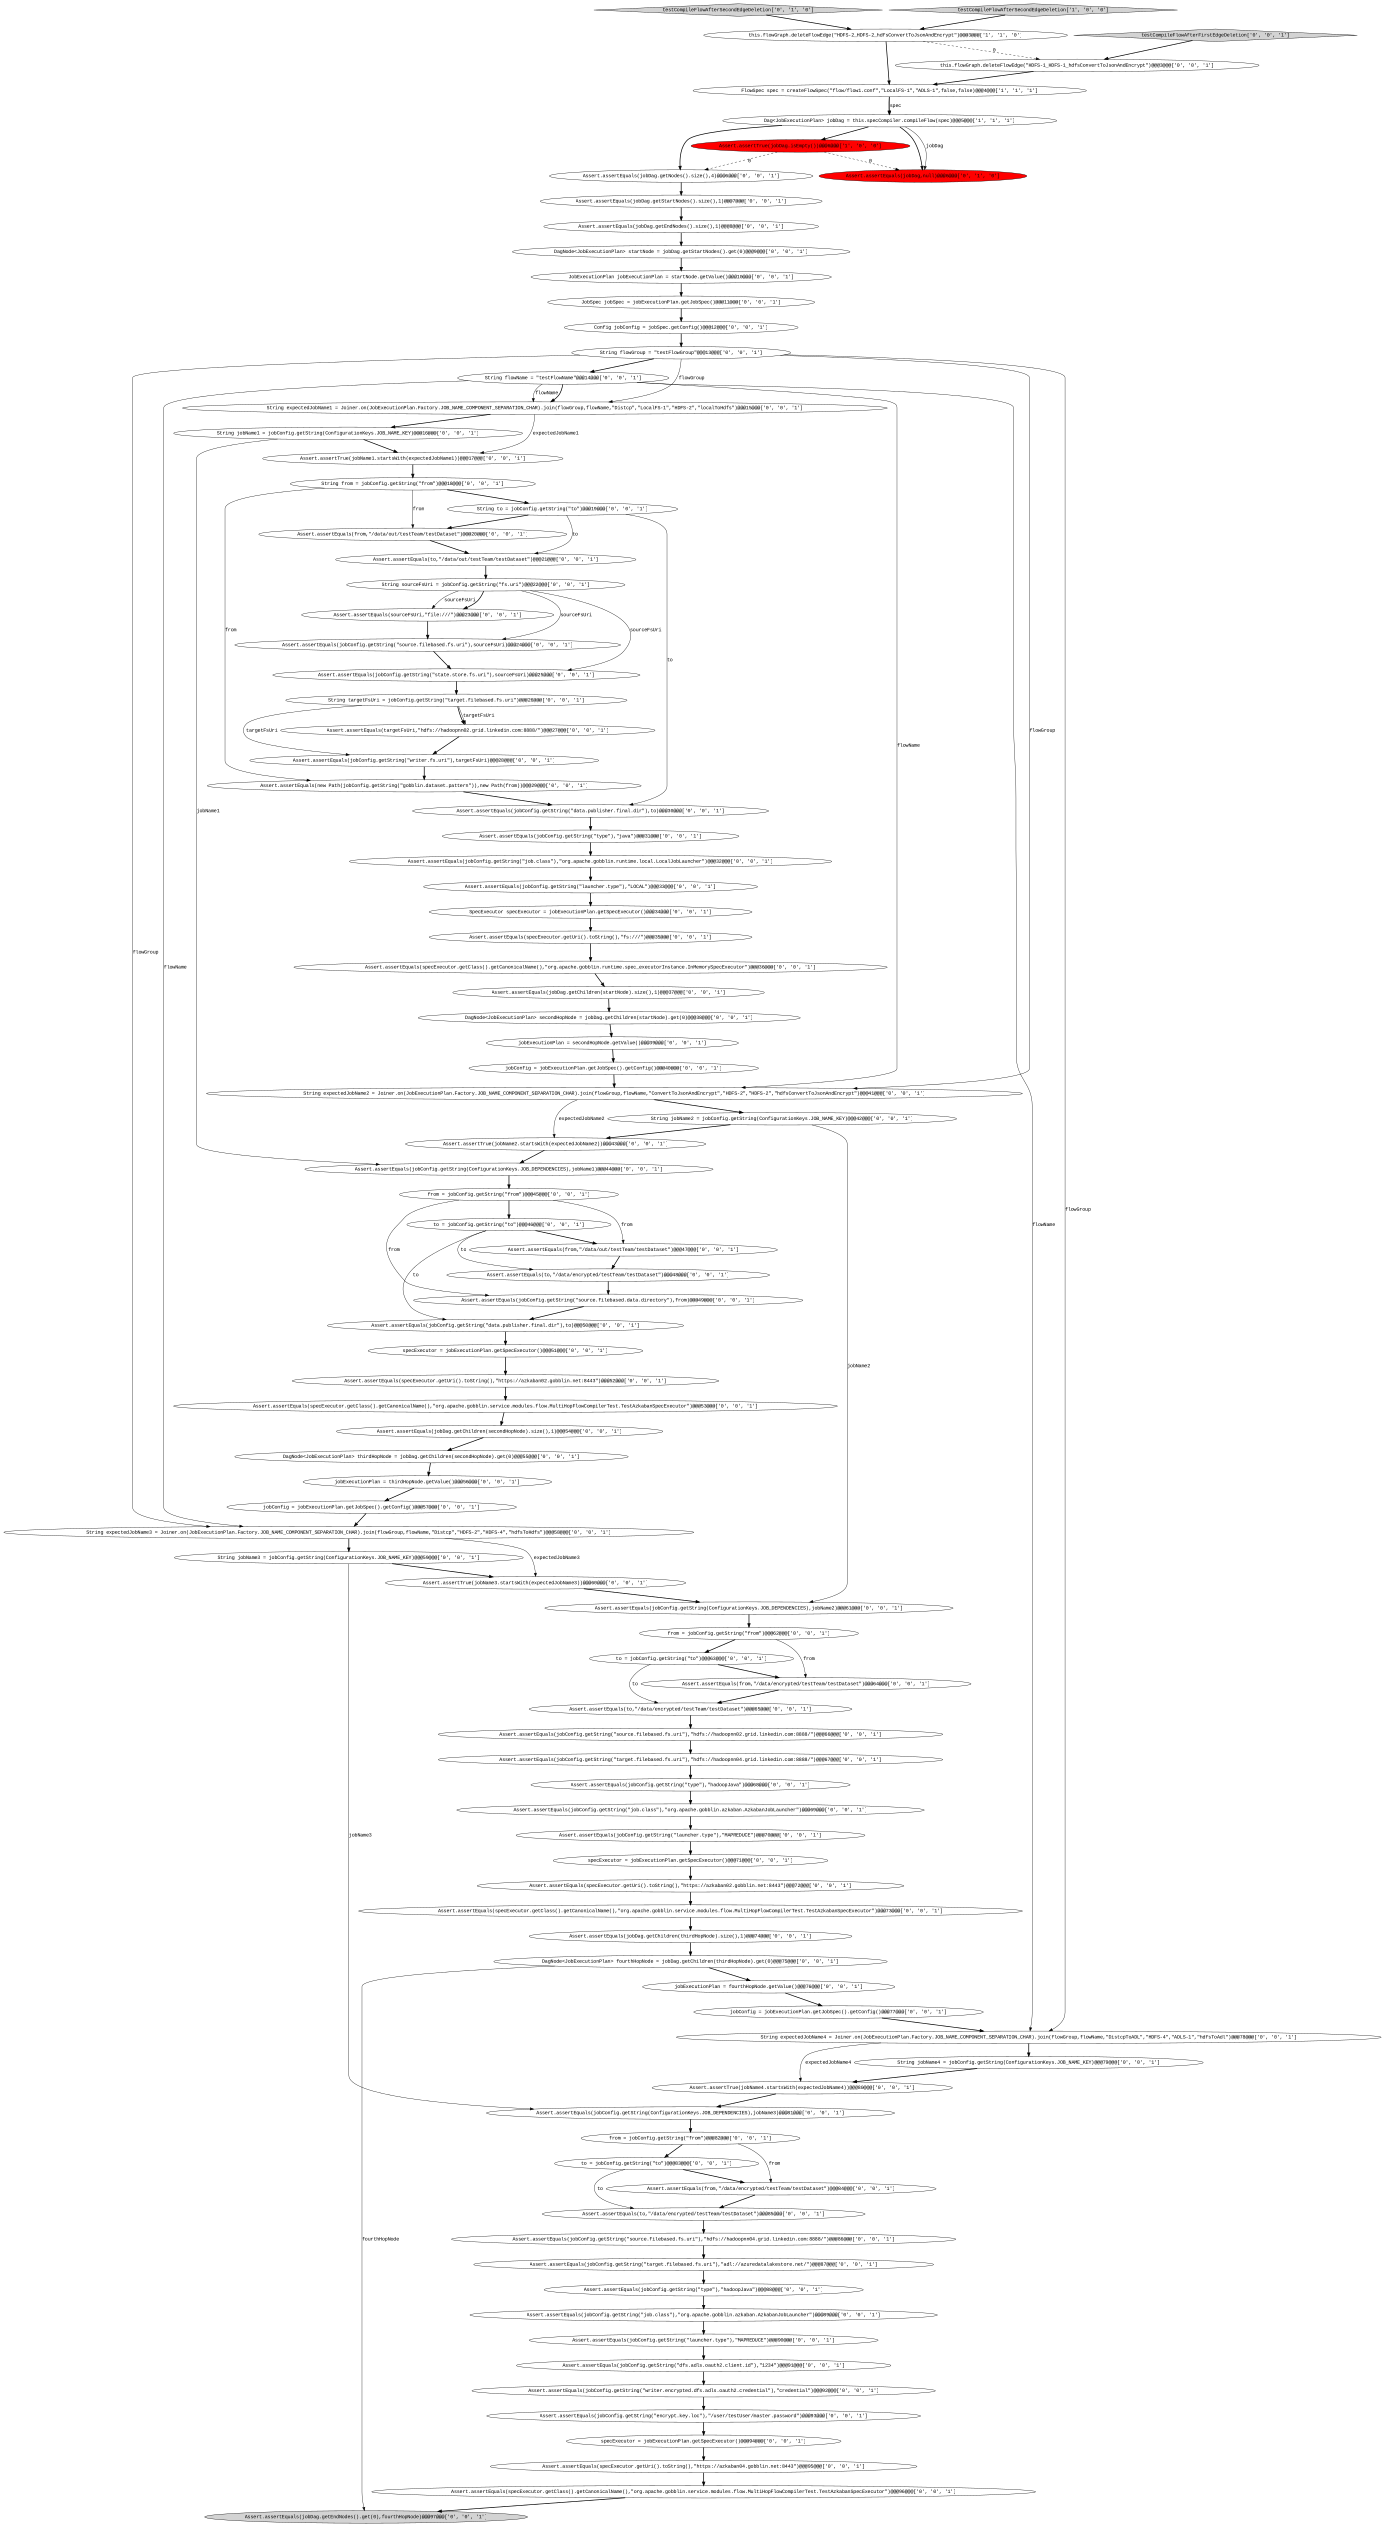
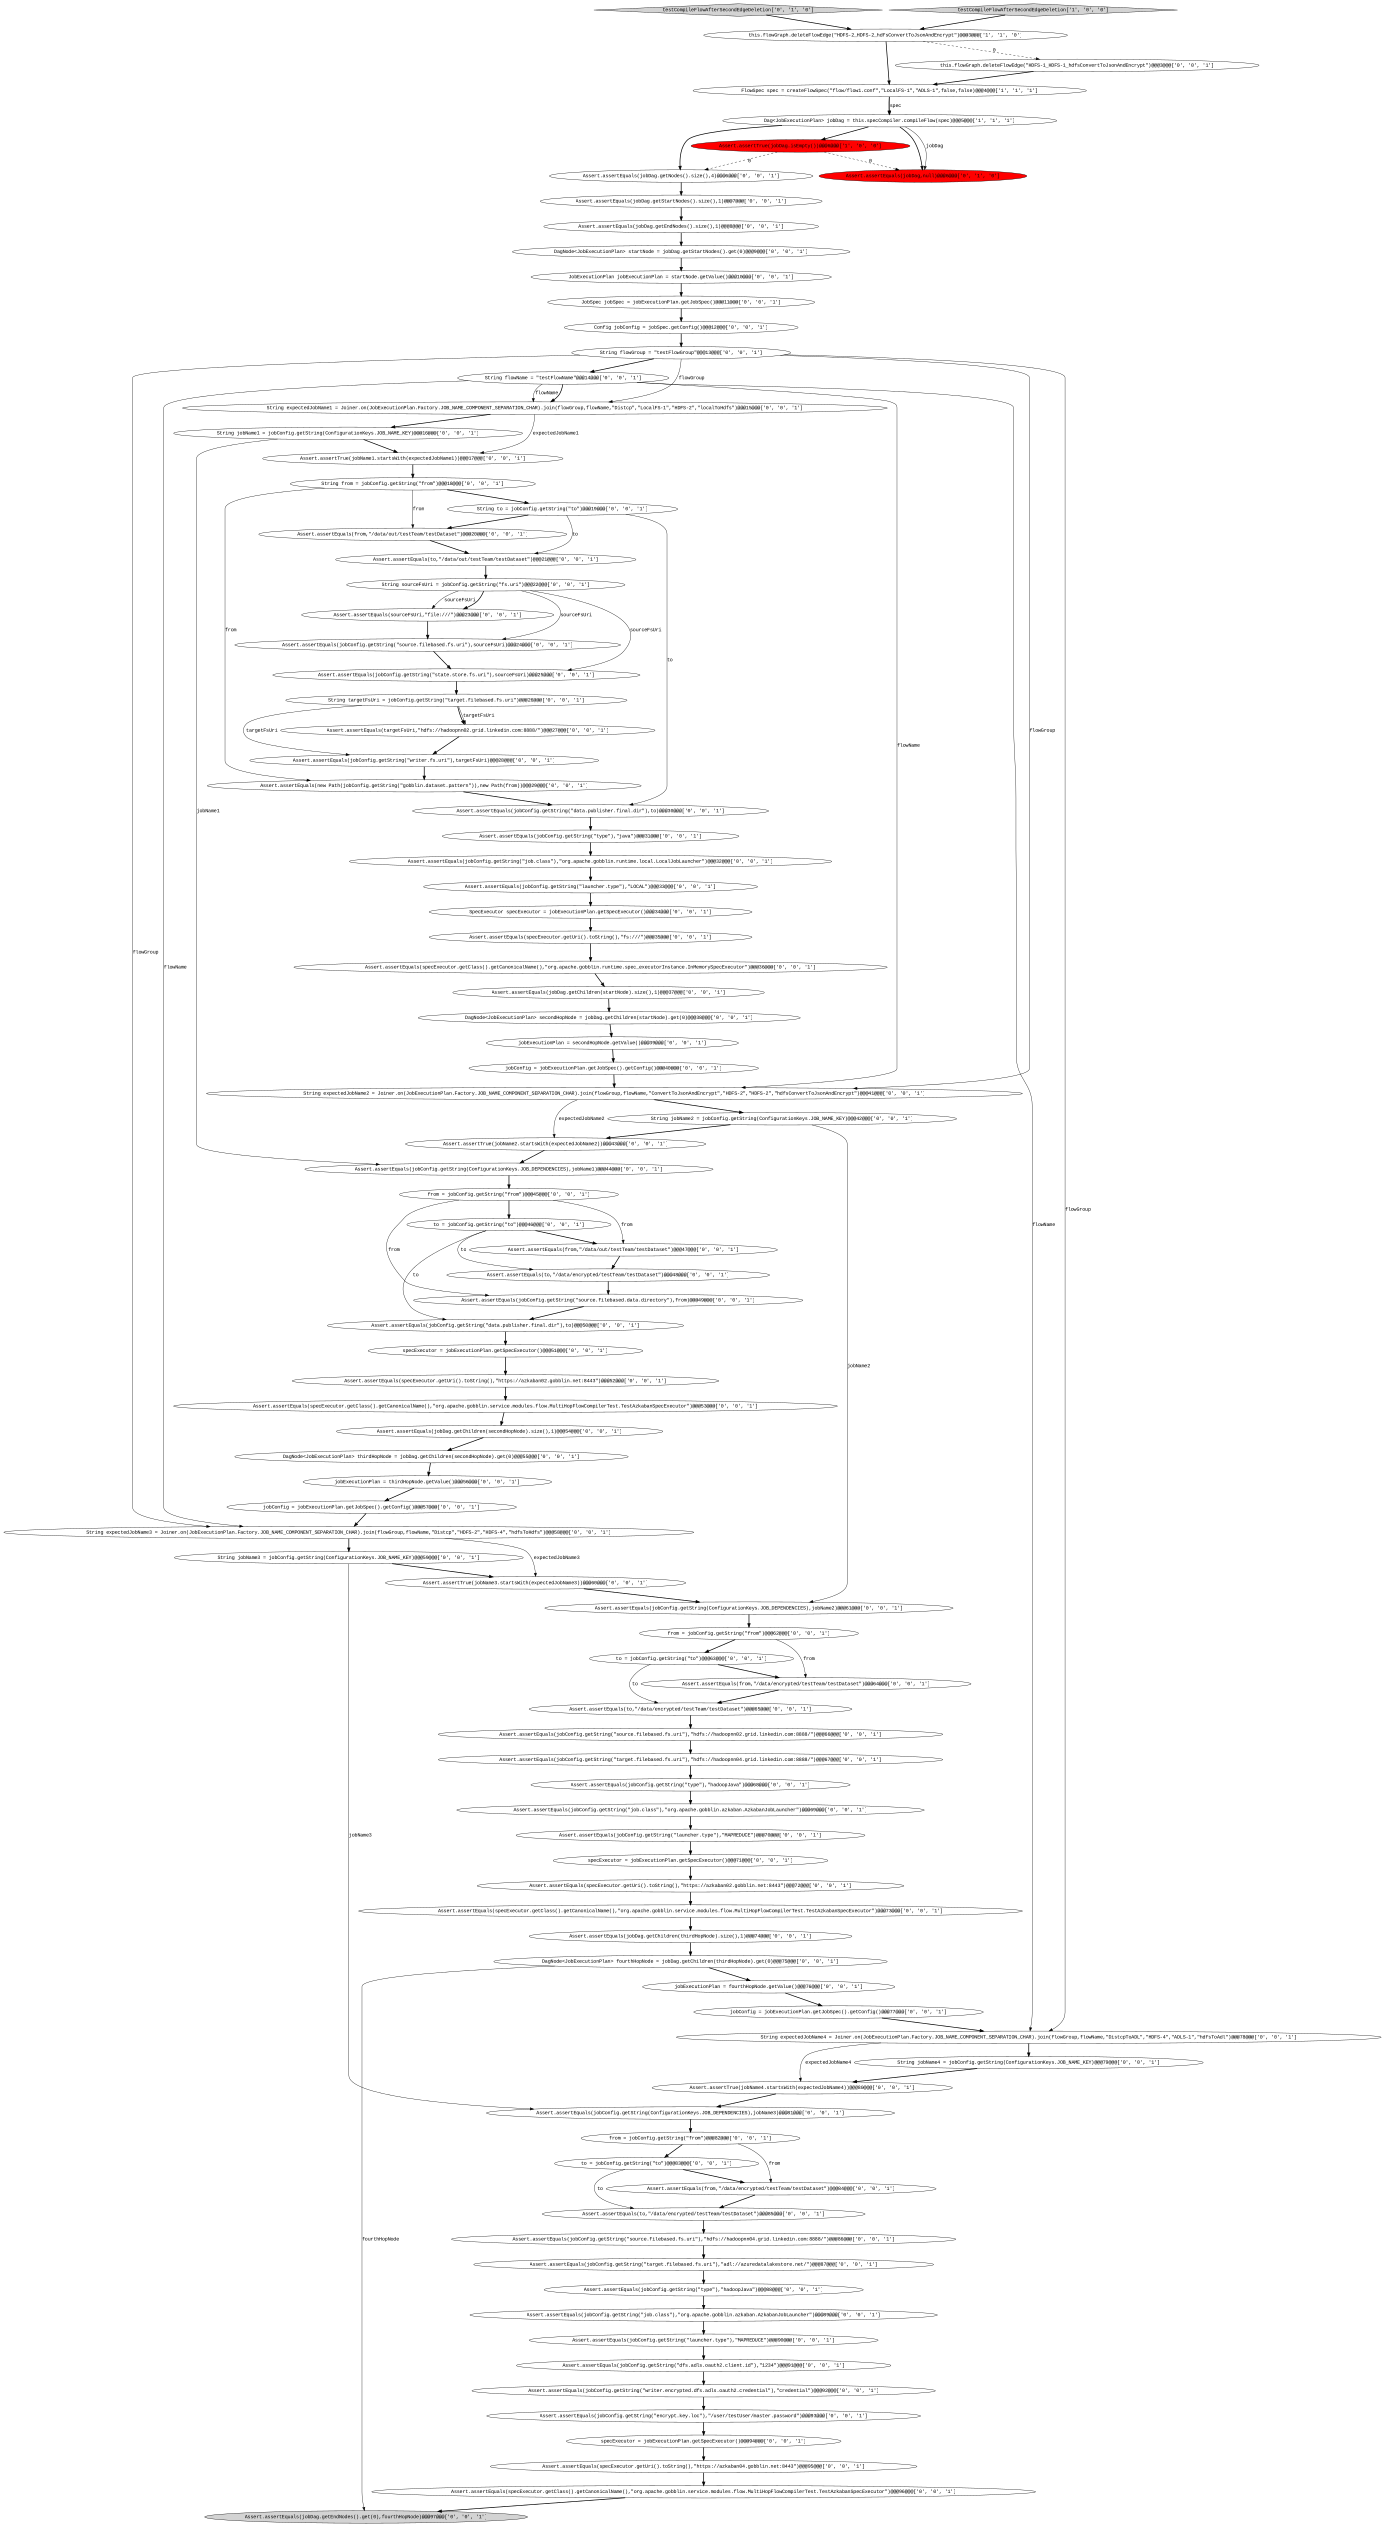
(1216, 35) -> none
